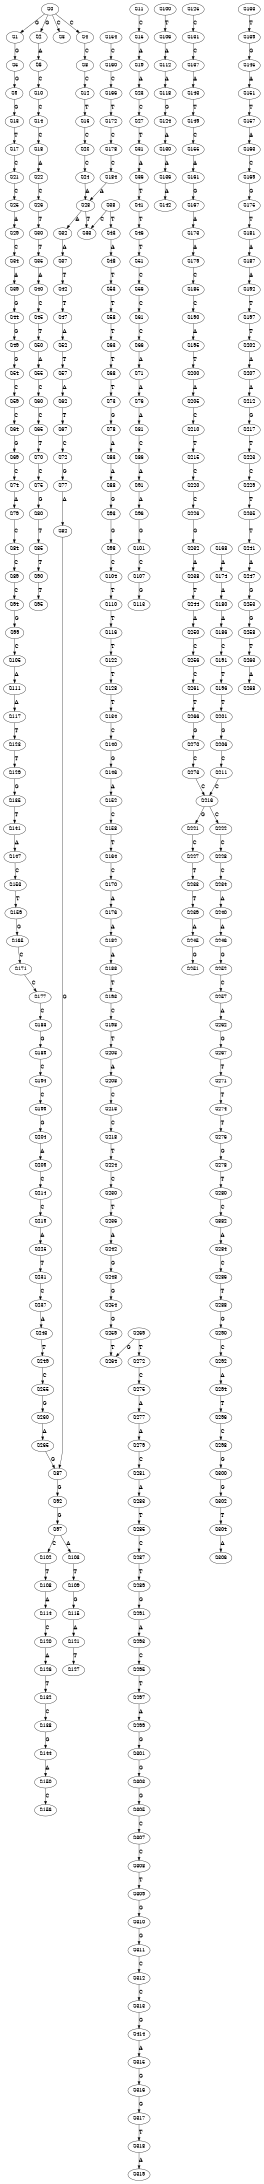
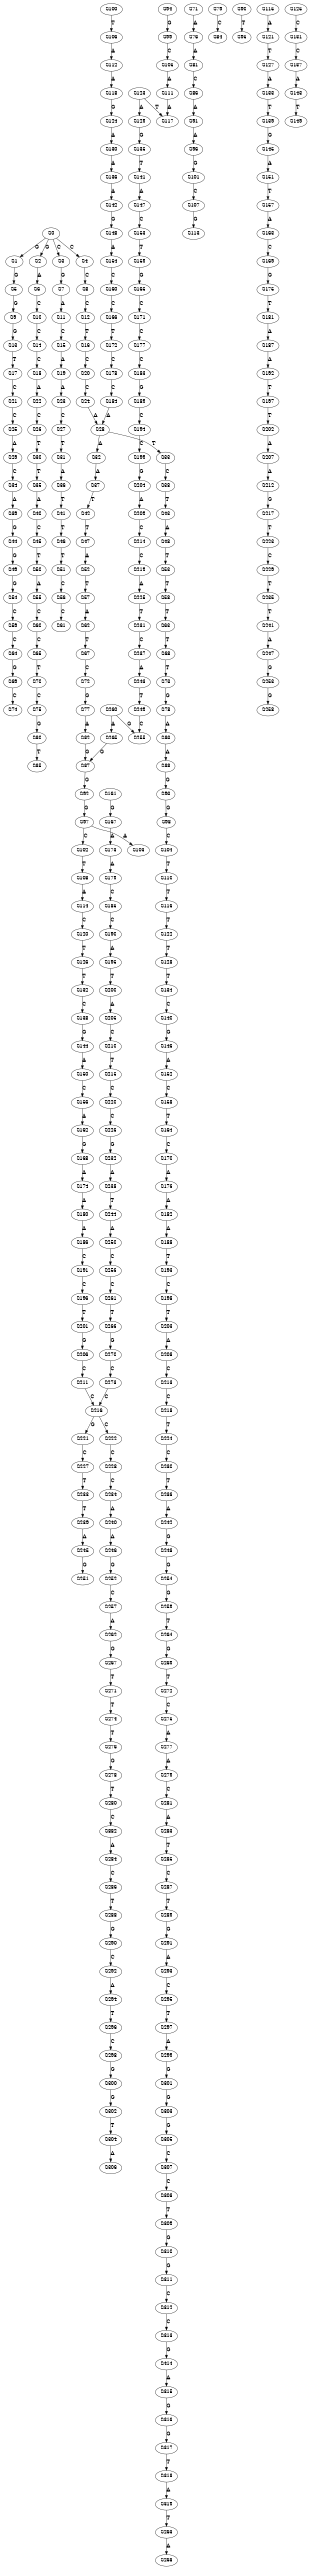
none -> (268, 78)
(193, 150) -> none
(100, 218) -> (165, 470)
none -> (111, 234)
none -> (61, 290)
(139, 346) -> none
(14, 498) -> none
(38, 561) -> none
(14, 577) -> none
(249, 645) -> (166, 2517)
(223, 675) -> (84, 1285)
(15, 729) -> (152, 106)
(16, 759) -> (141, 107)
none -> (82, 1131)
(126, 1346) -> (166, 1648)
(43, 1402) -> (124, 723)
(74, 1586) -> none
(47, 1656) -> (84, 948)
